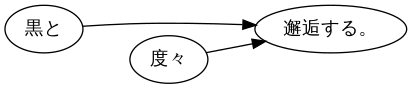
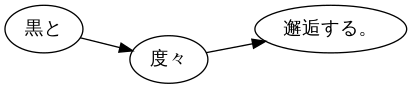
(162, 23) -> (100, 43)
